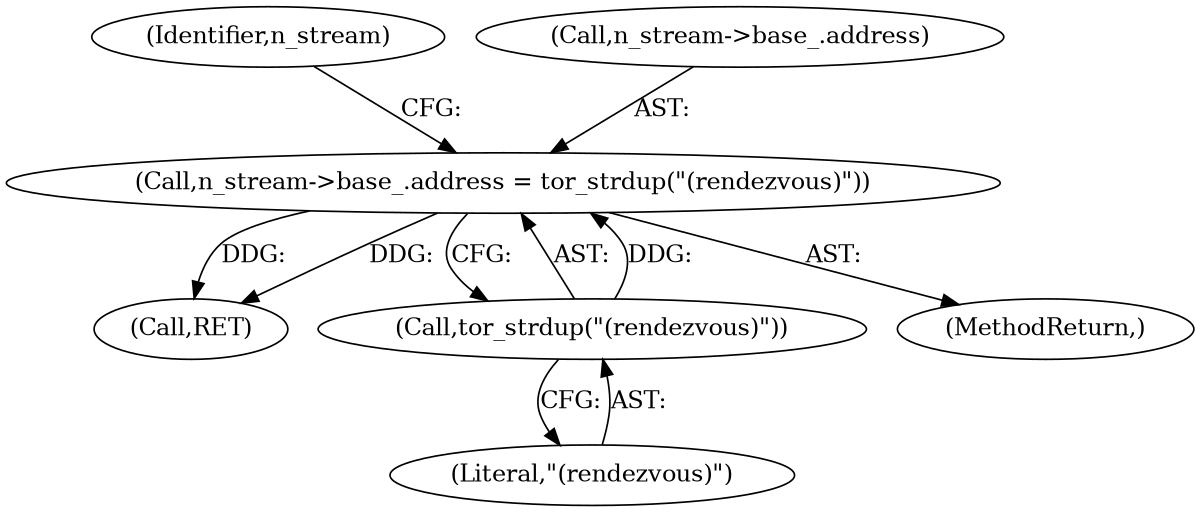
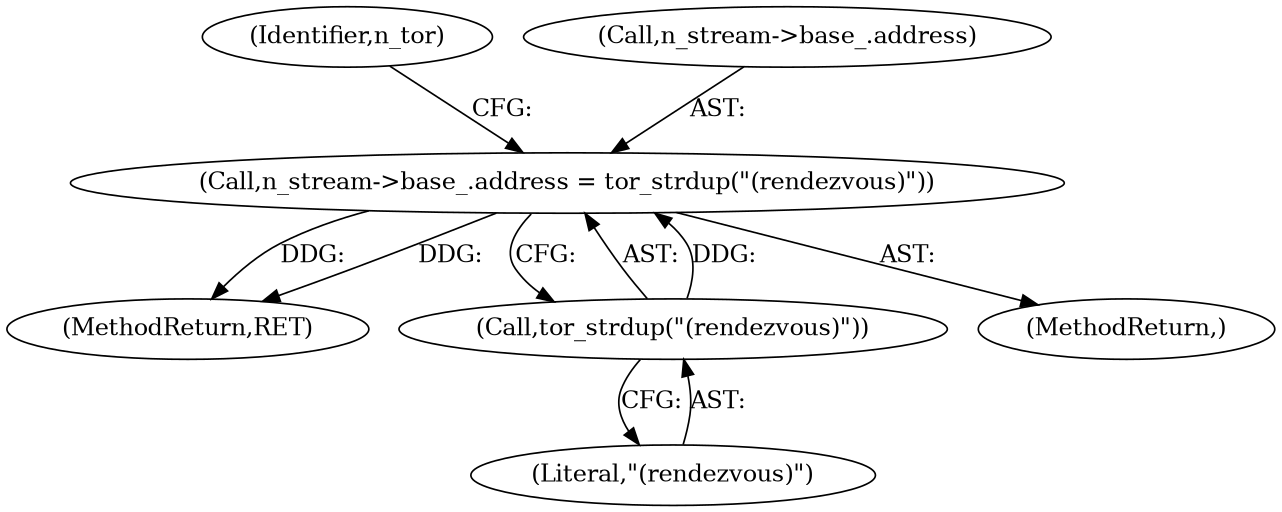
(268, 37) -> (347, 37)
(191, 329) -> (188, 329)
